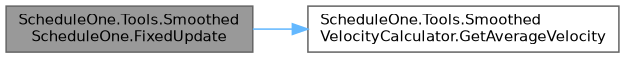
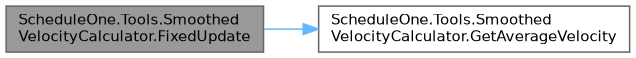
(129, 29) -> (135, 29)
